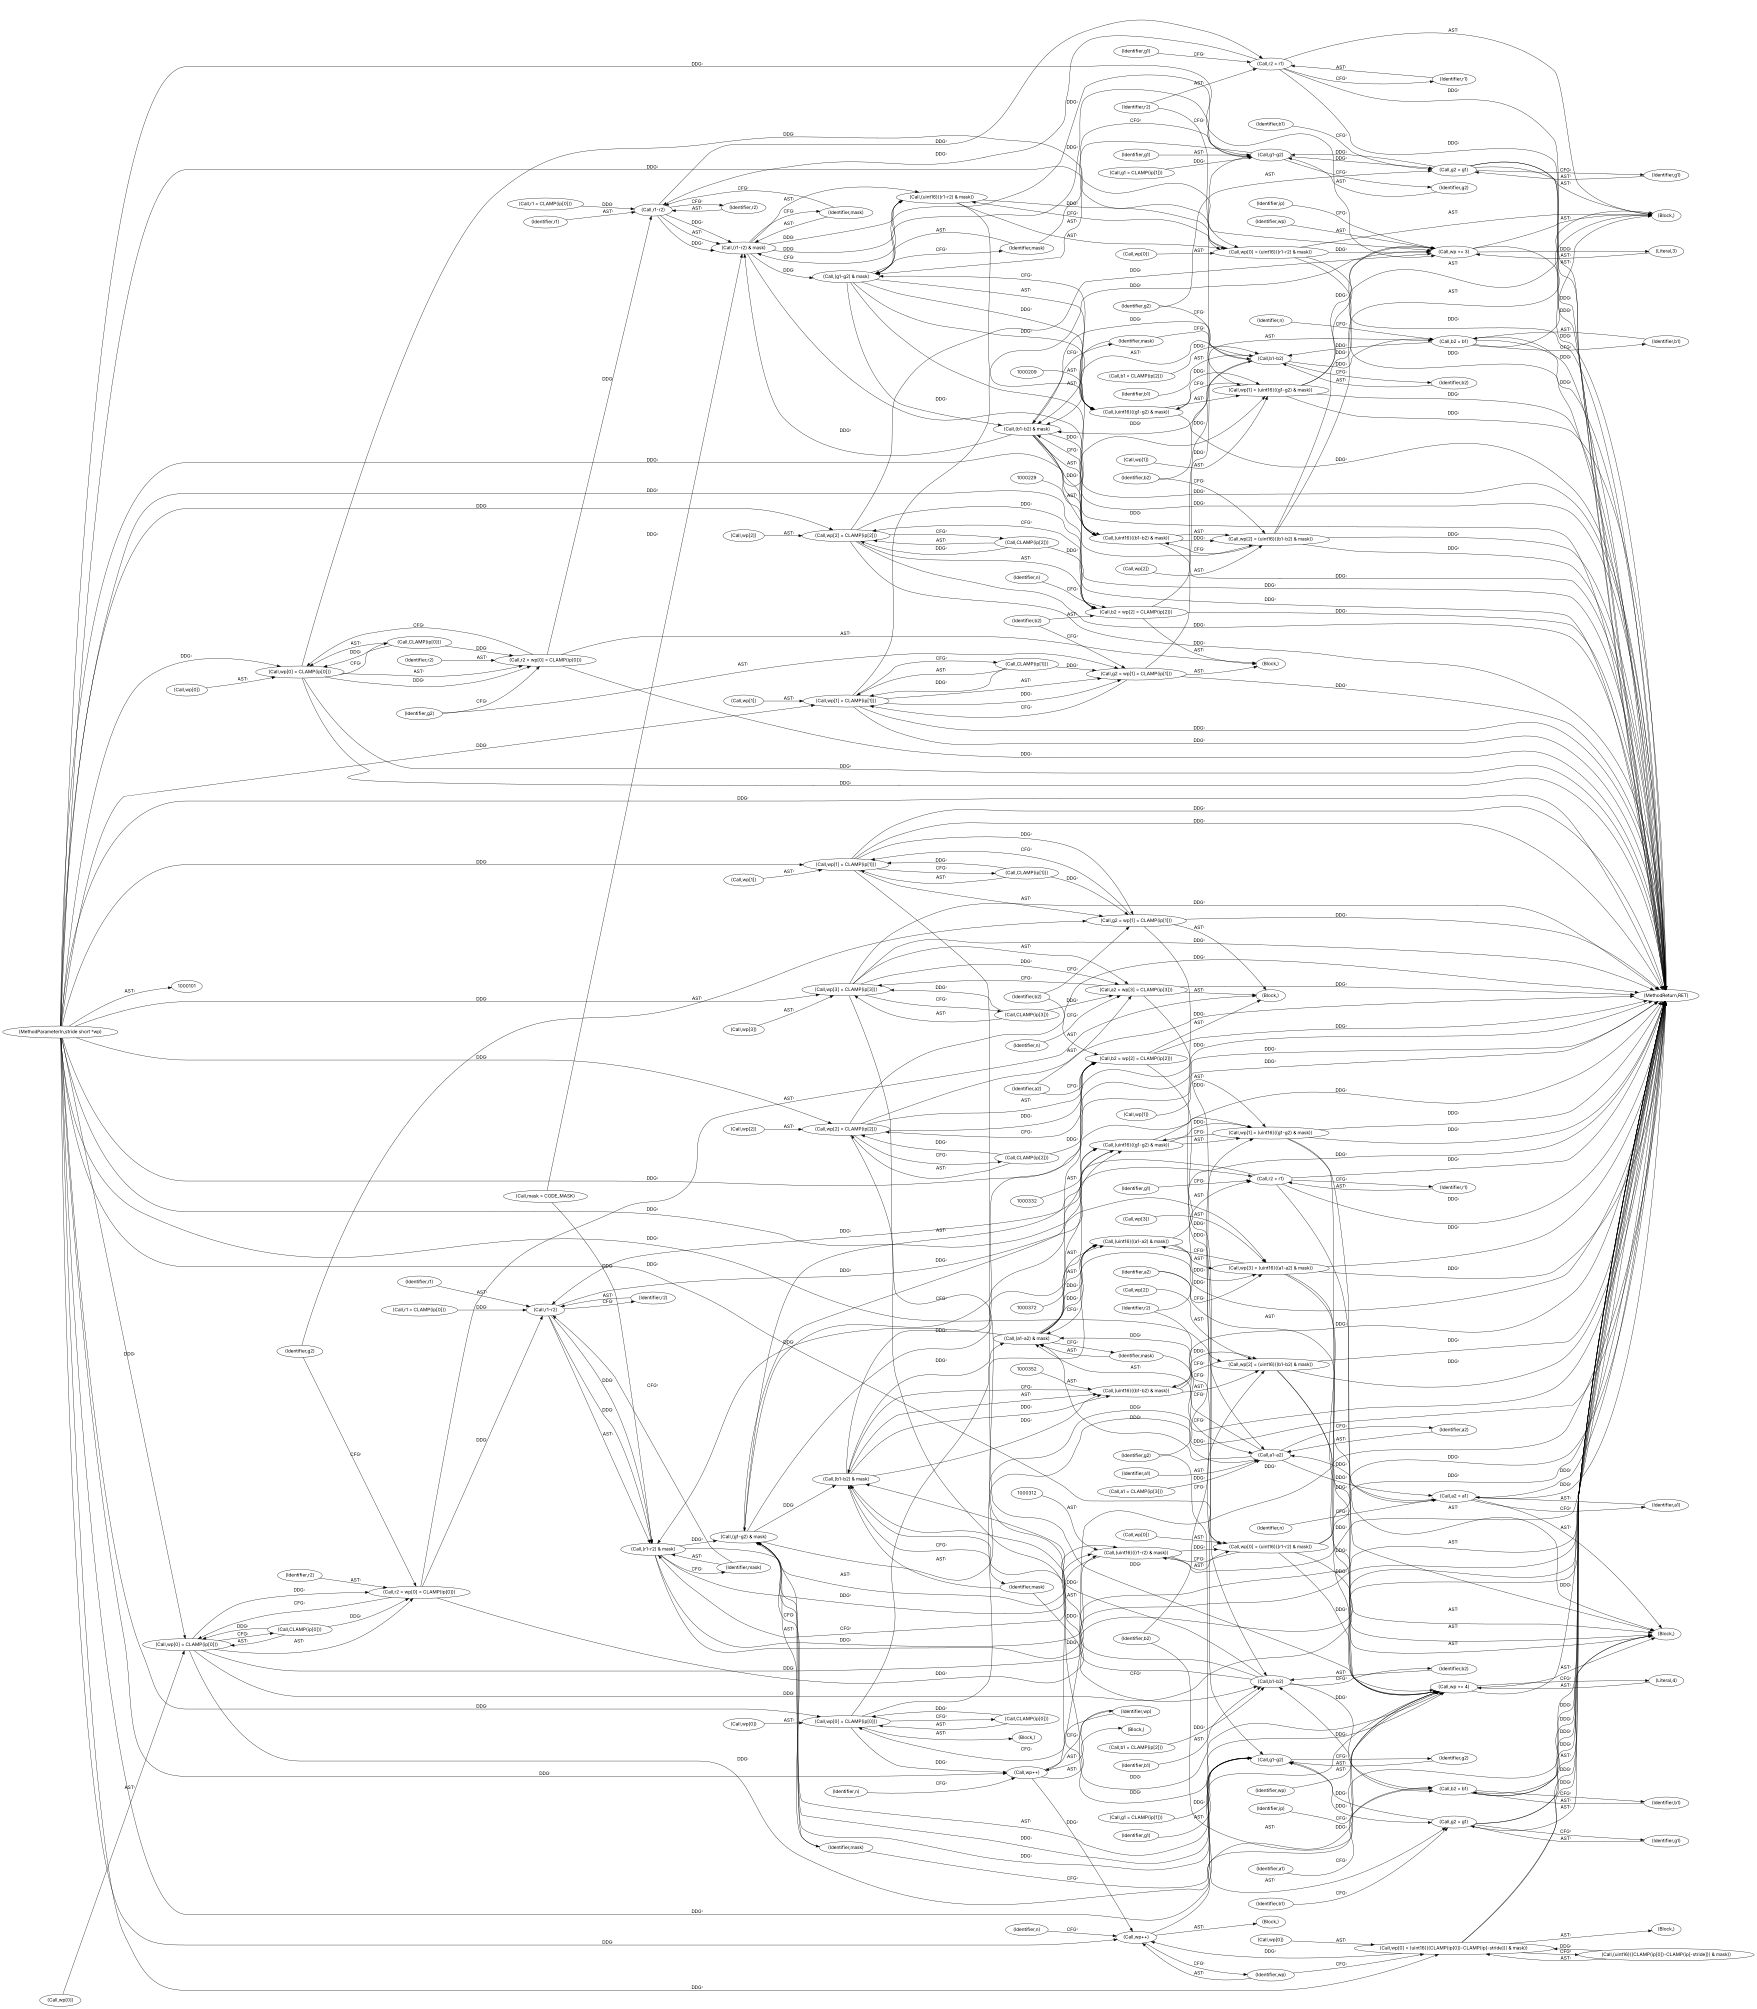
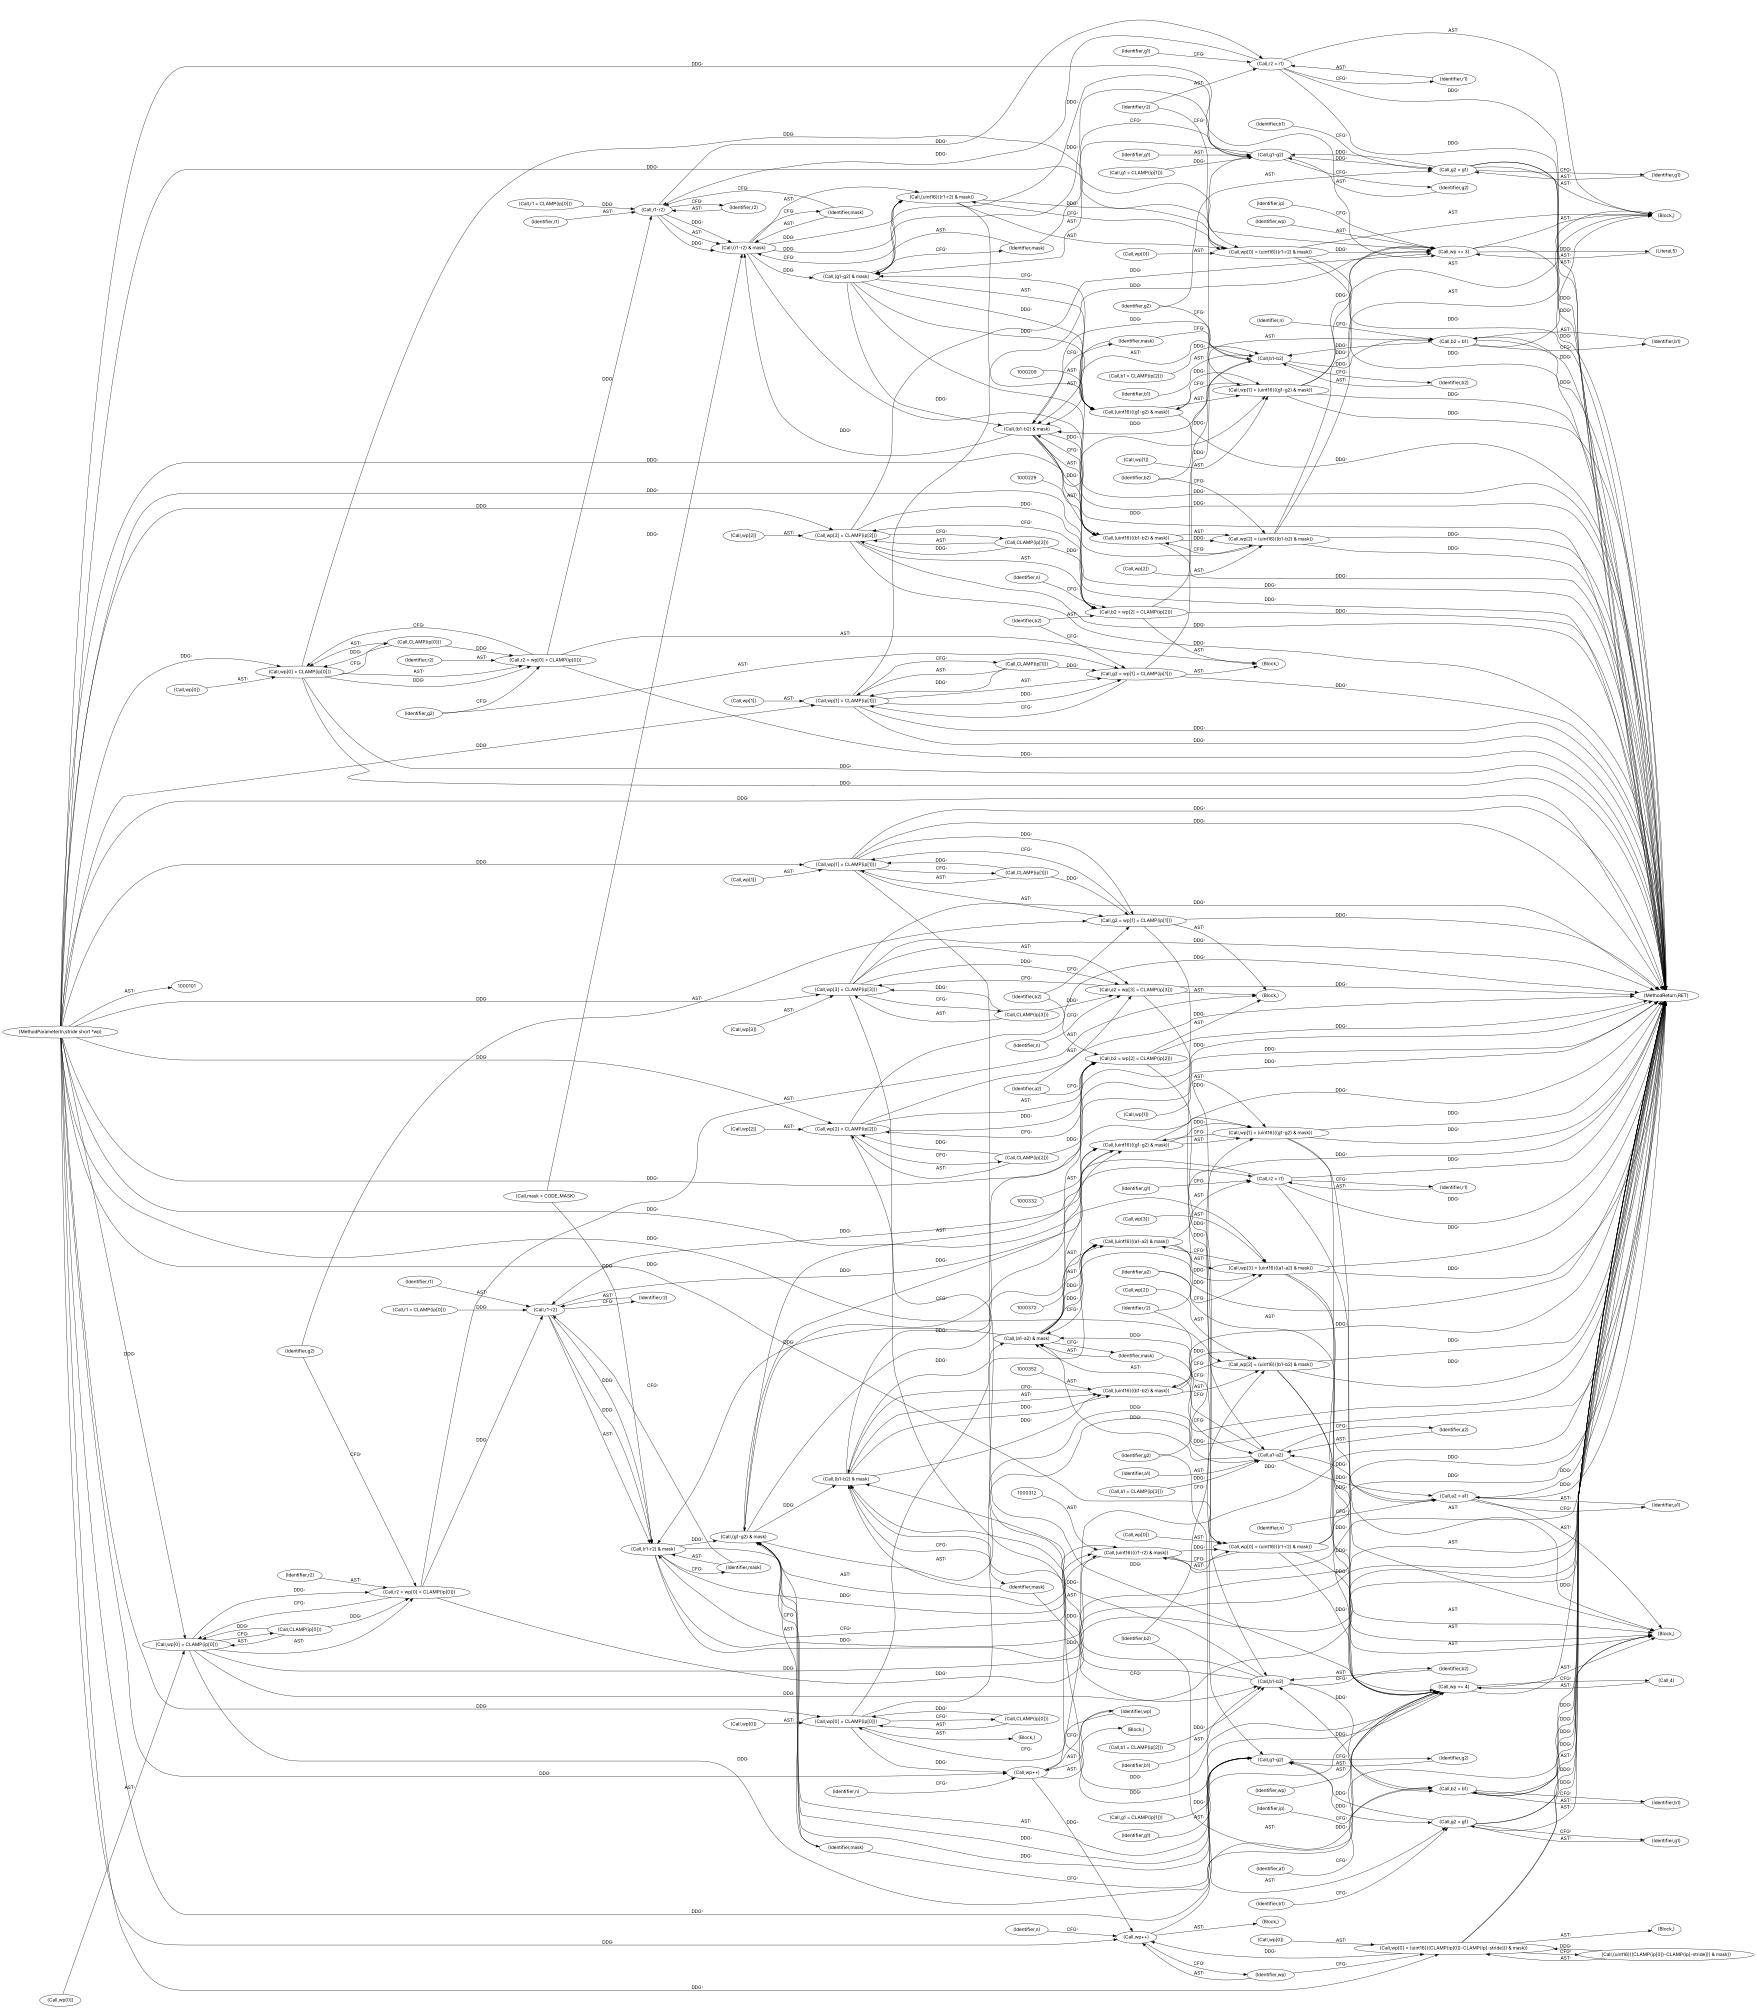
(1666, 251) -> (1666, 251)
(1666, 1681) -> (1666, 1681)
